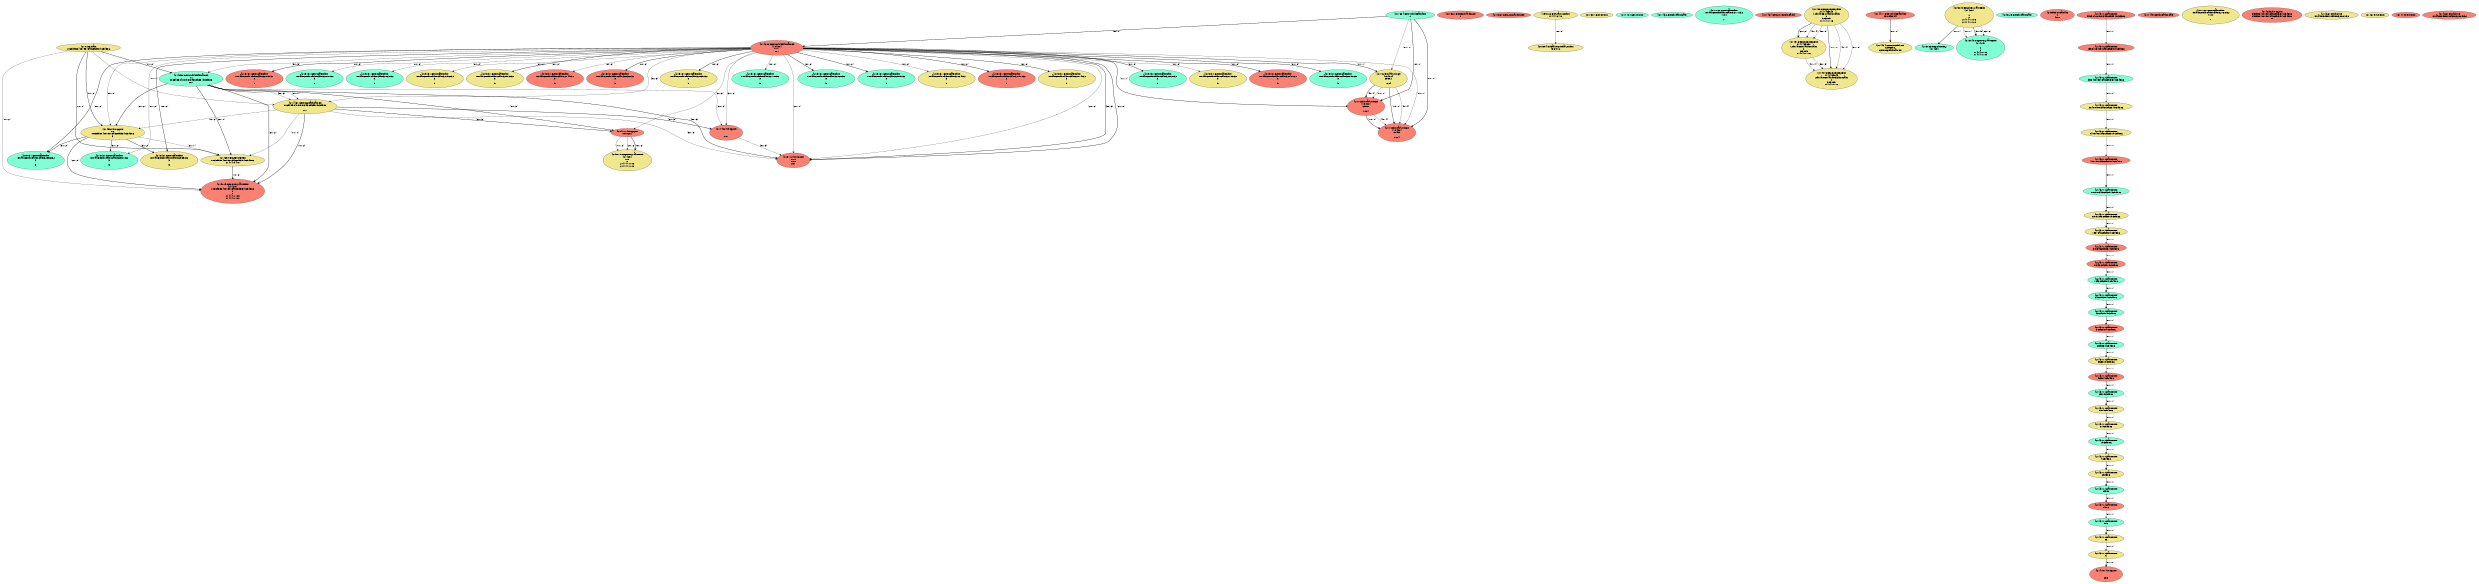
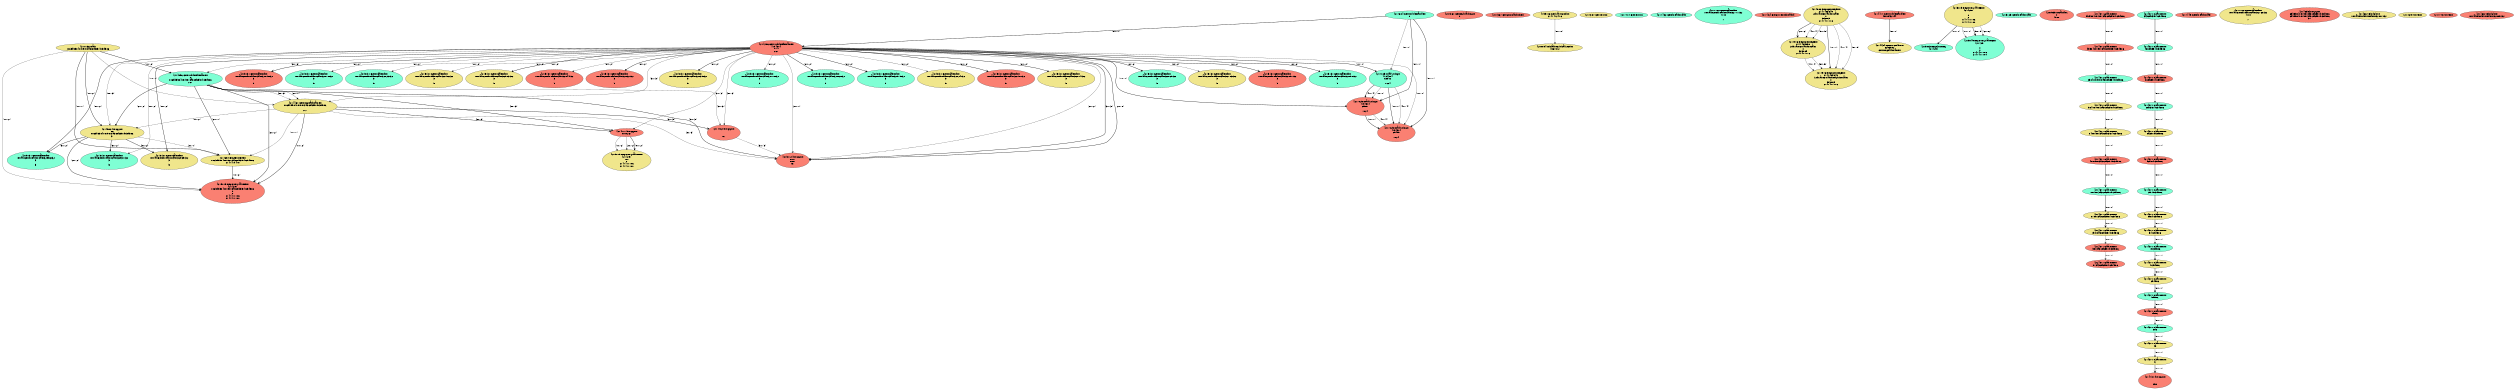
(1388, 79) -> (1388, 79)
(2106, 280) -> none
